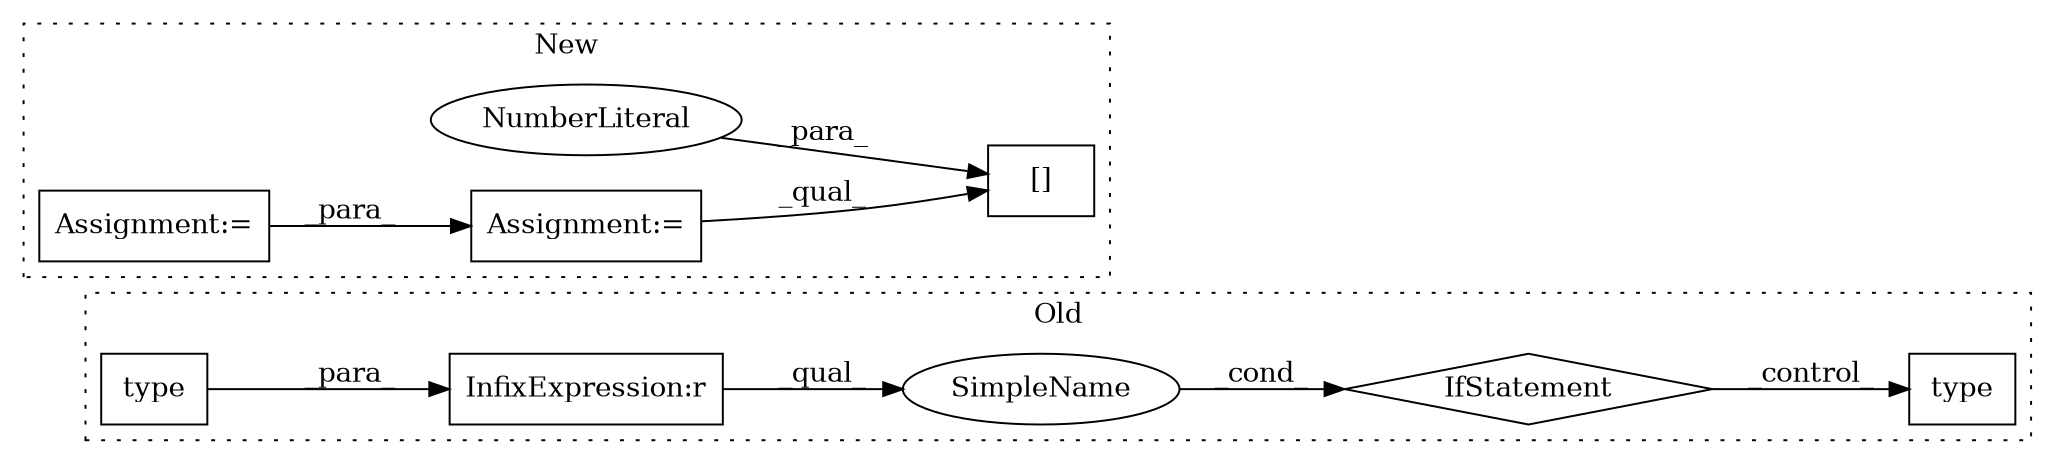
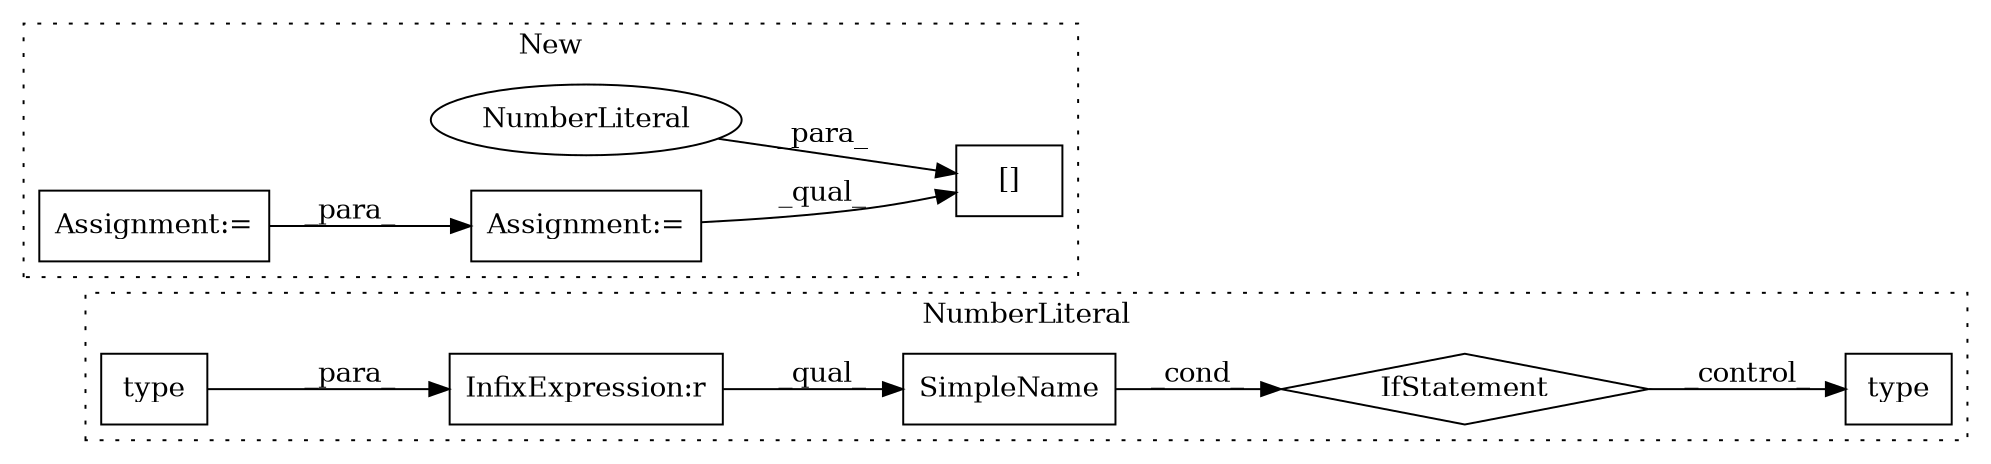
(1058, 315) -> (1026, 315)
(1041, 389) -> (1009, 389)
